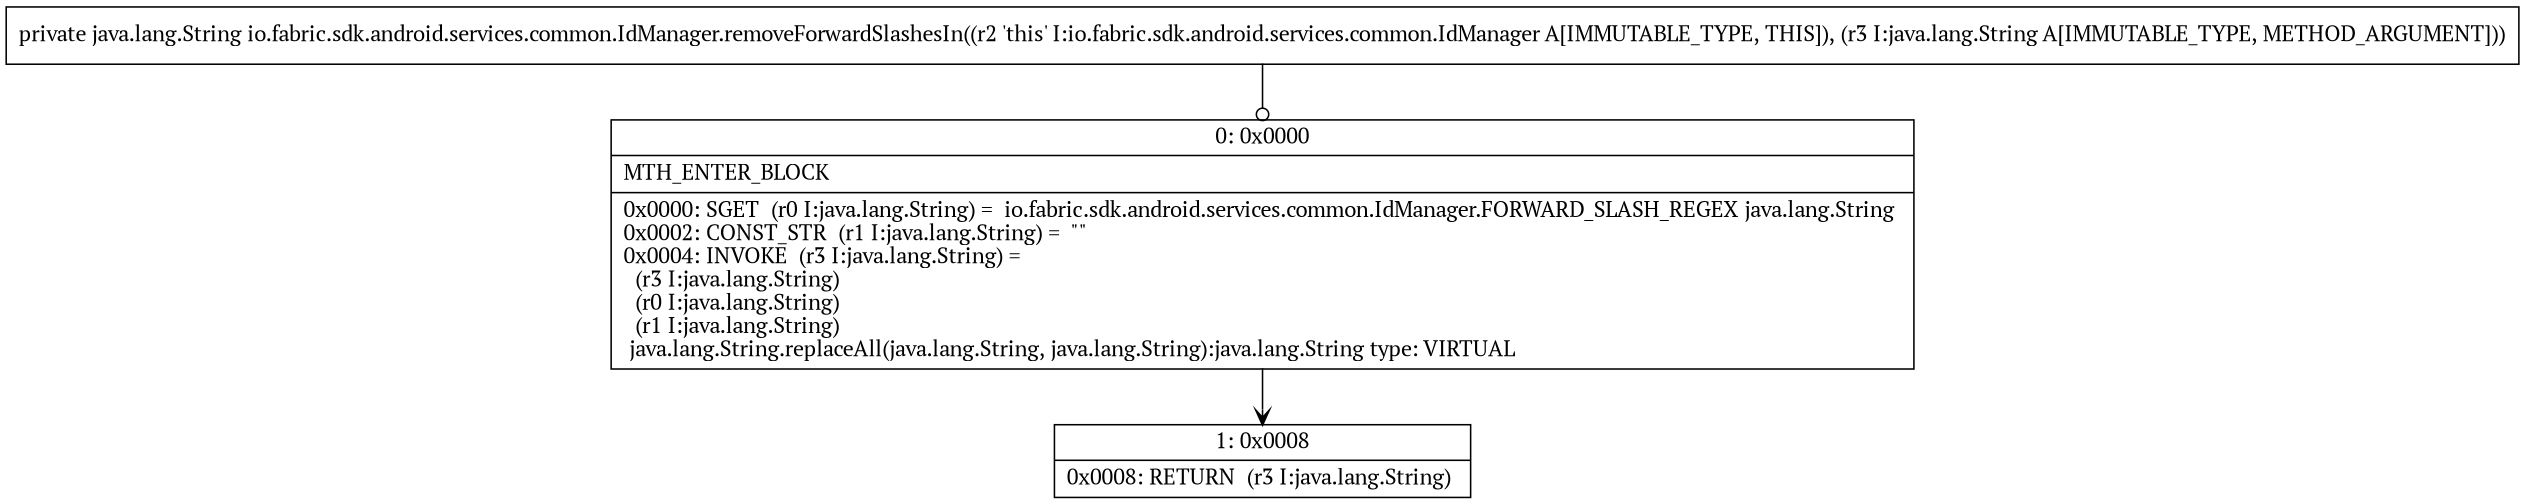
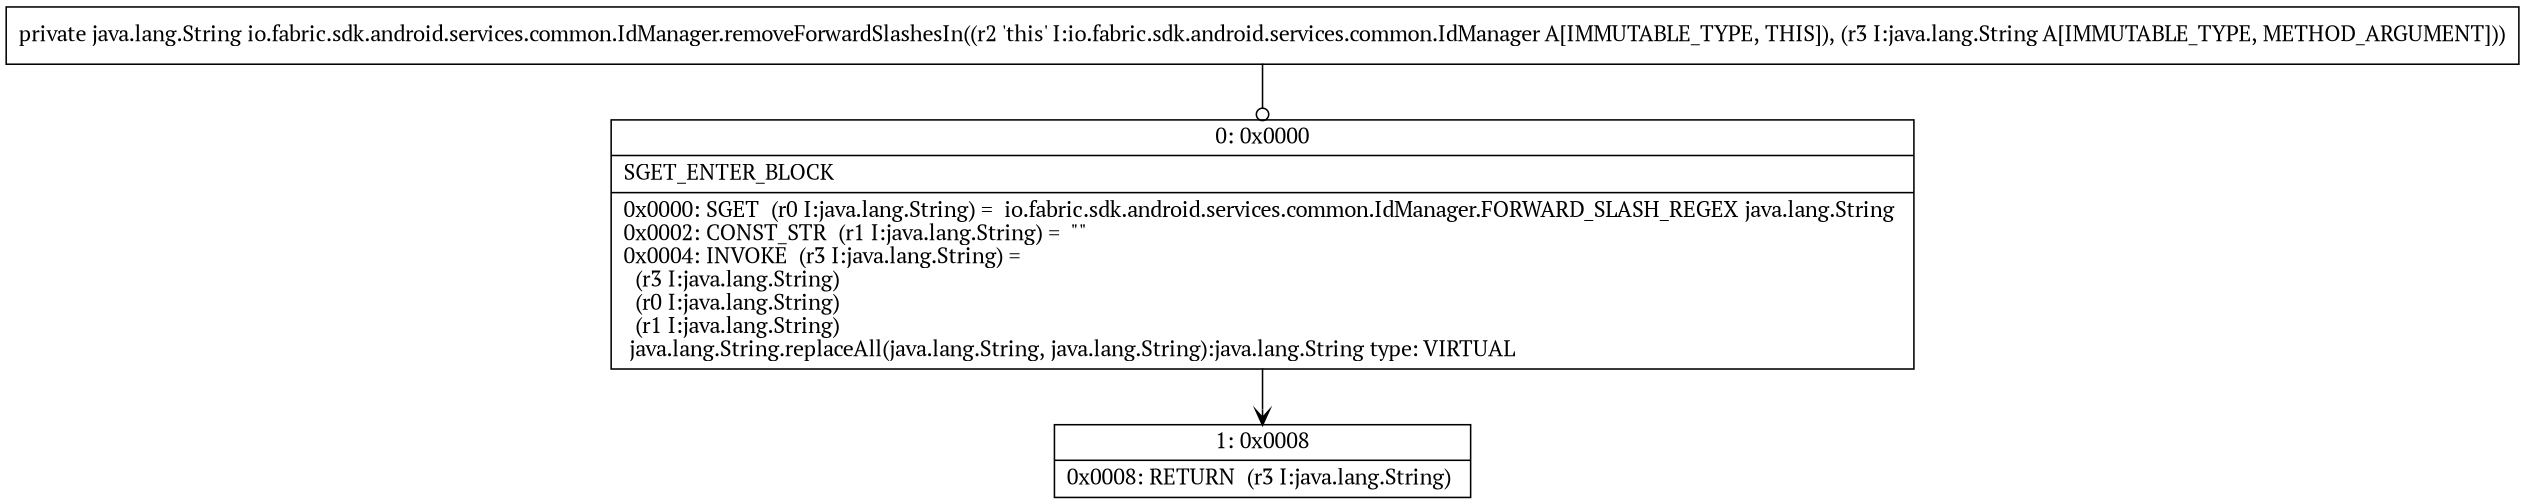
(726, 173) -> (729, 173)
